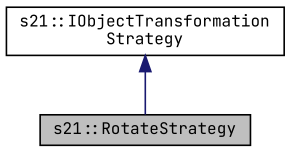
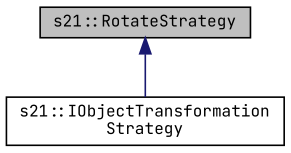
(145, 93) -> (145, 76)
